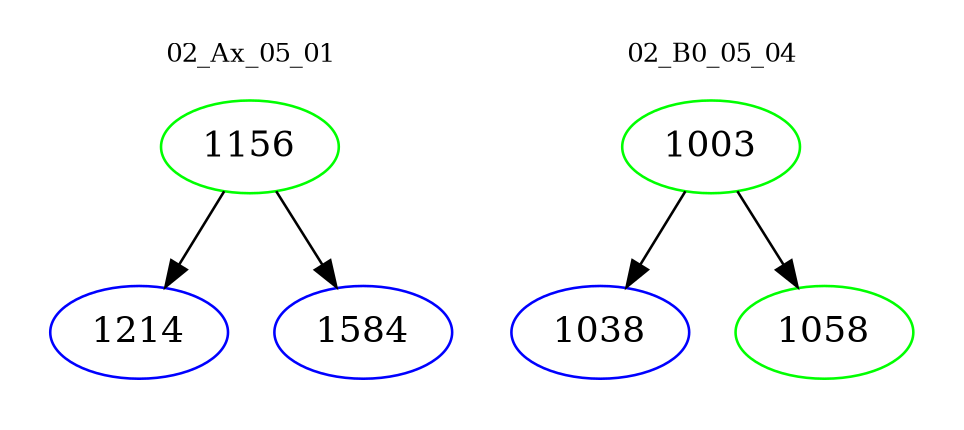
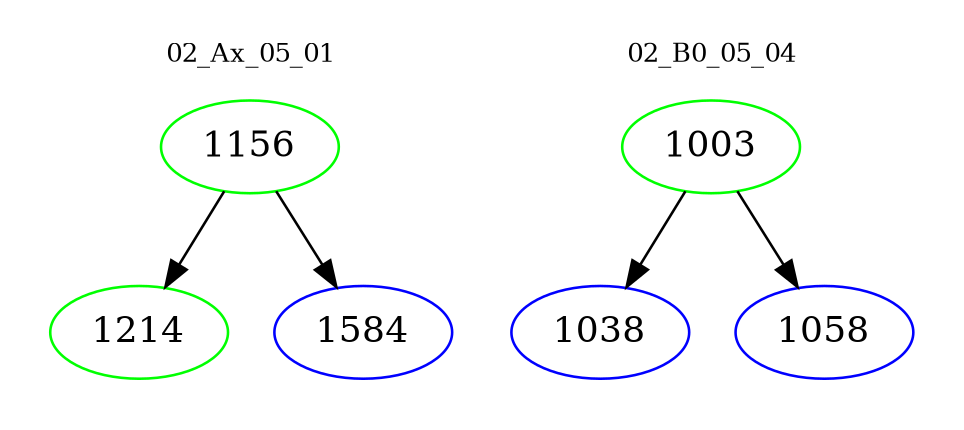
(139, 332) -> (139, 332)
(824, 332) -> (824, 332)
